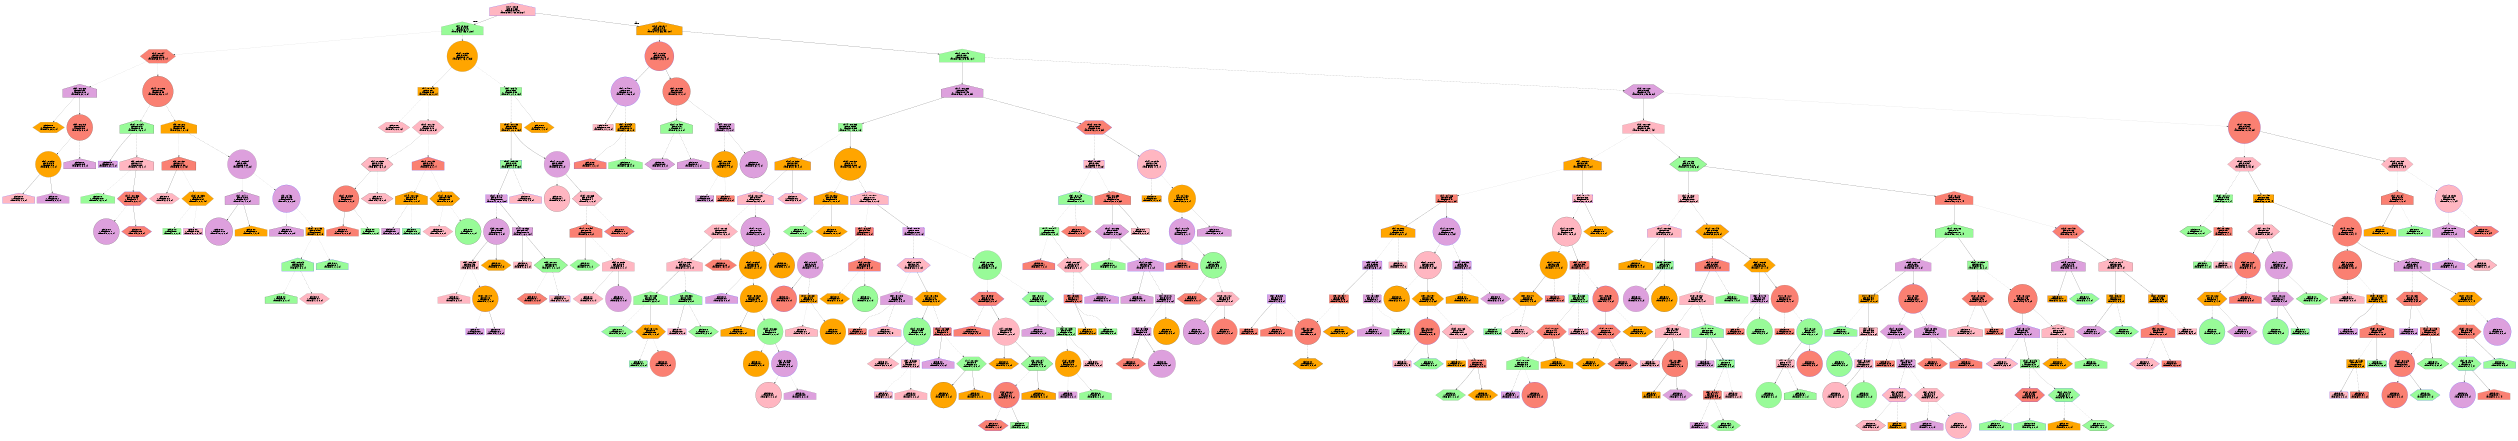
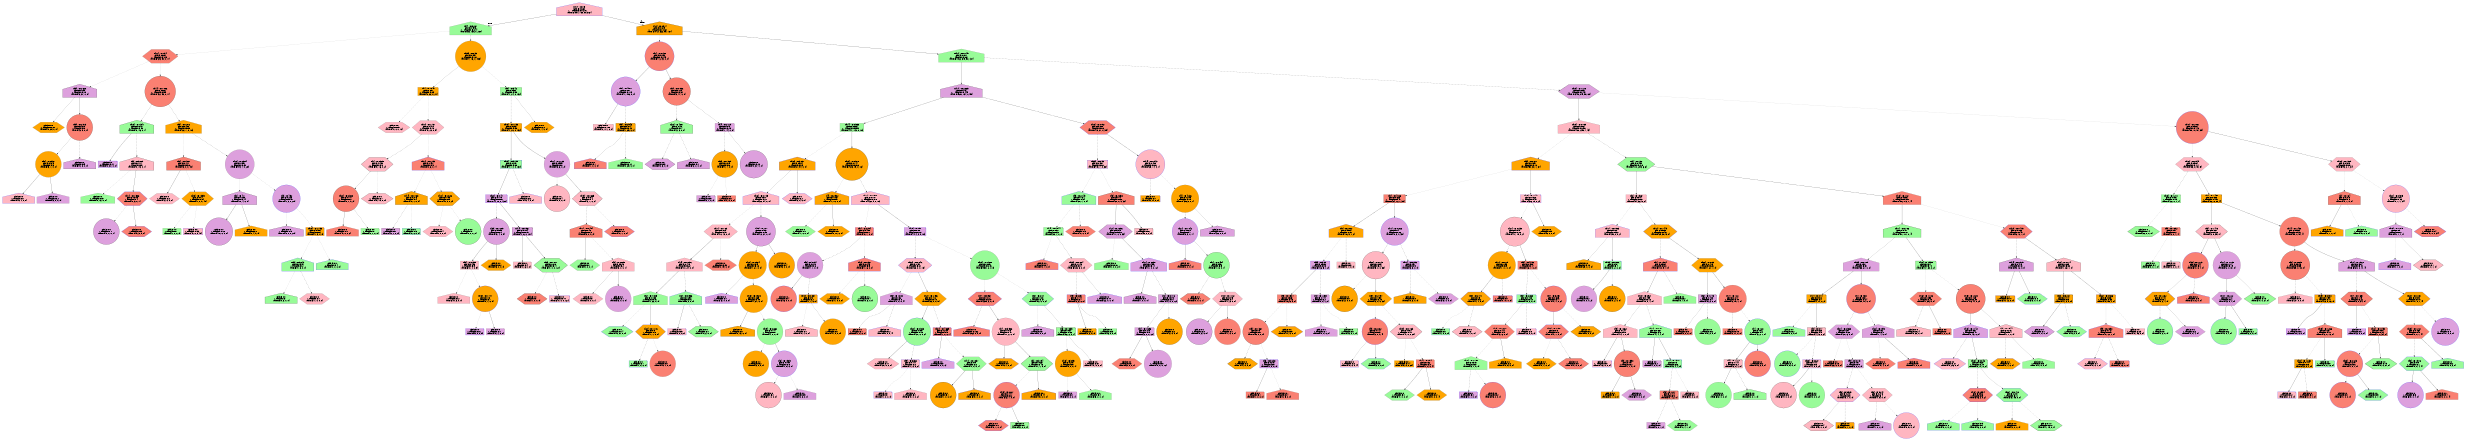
(1289, 312) -> (1264, 351)
